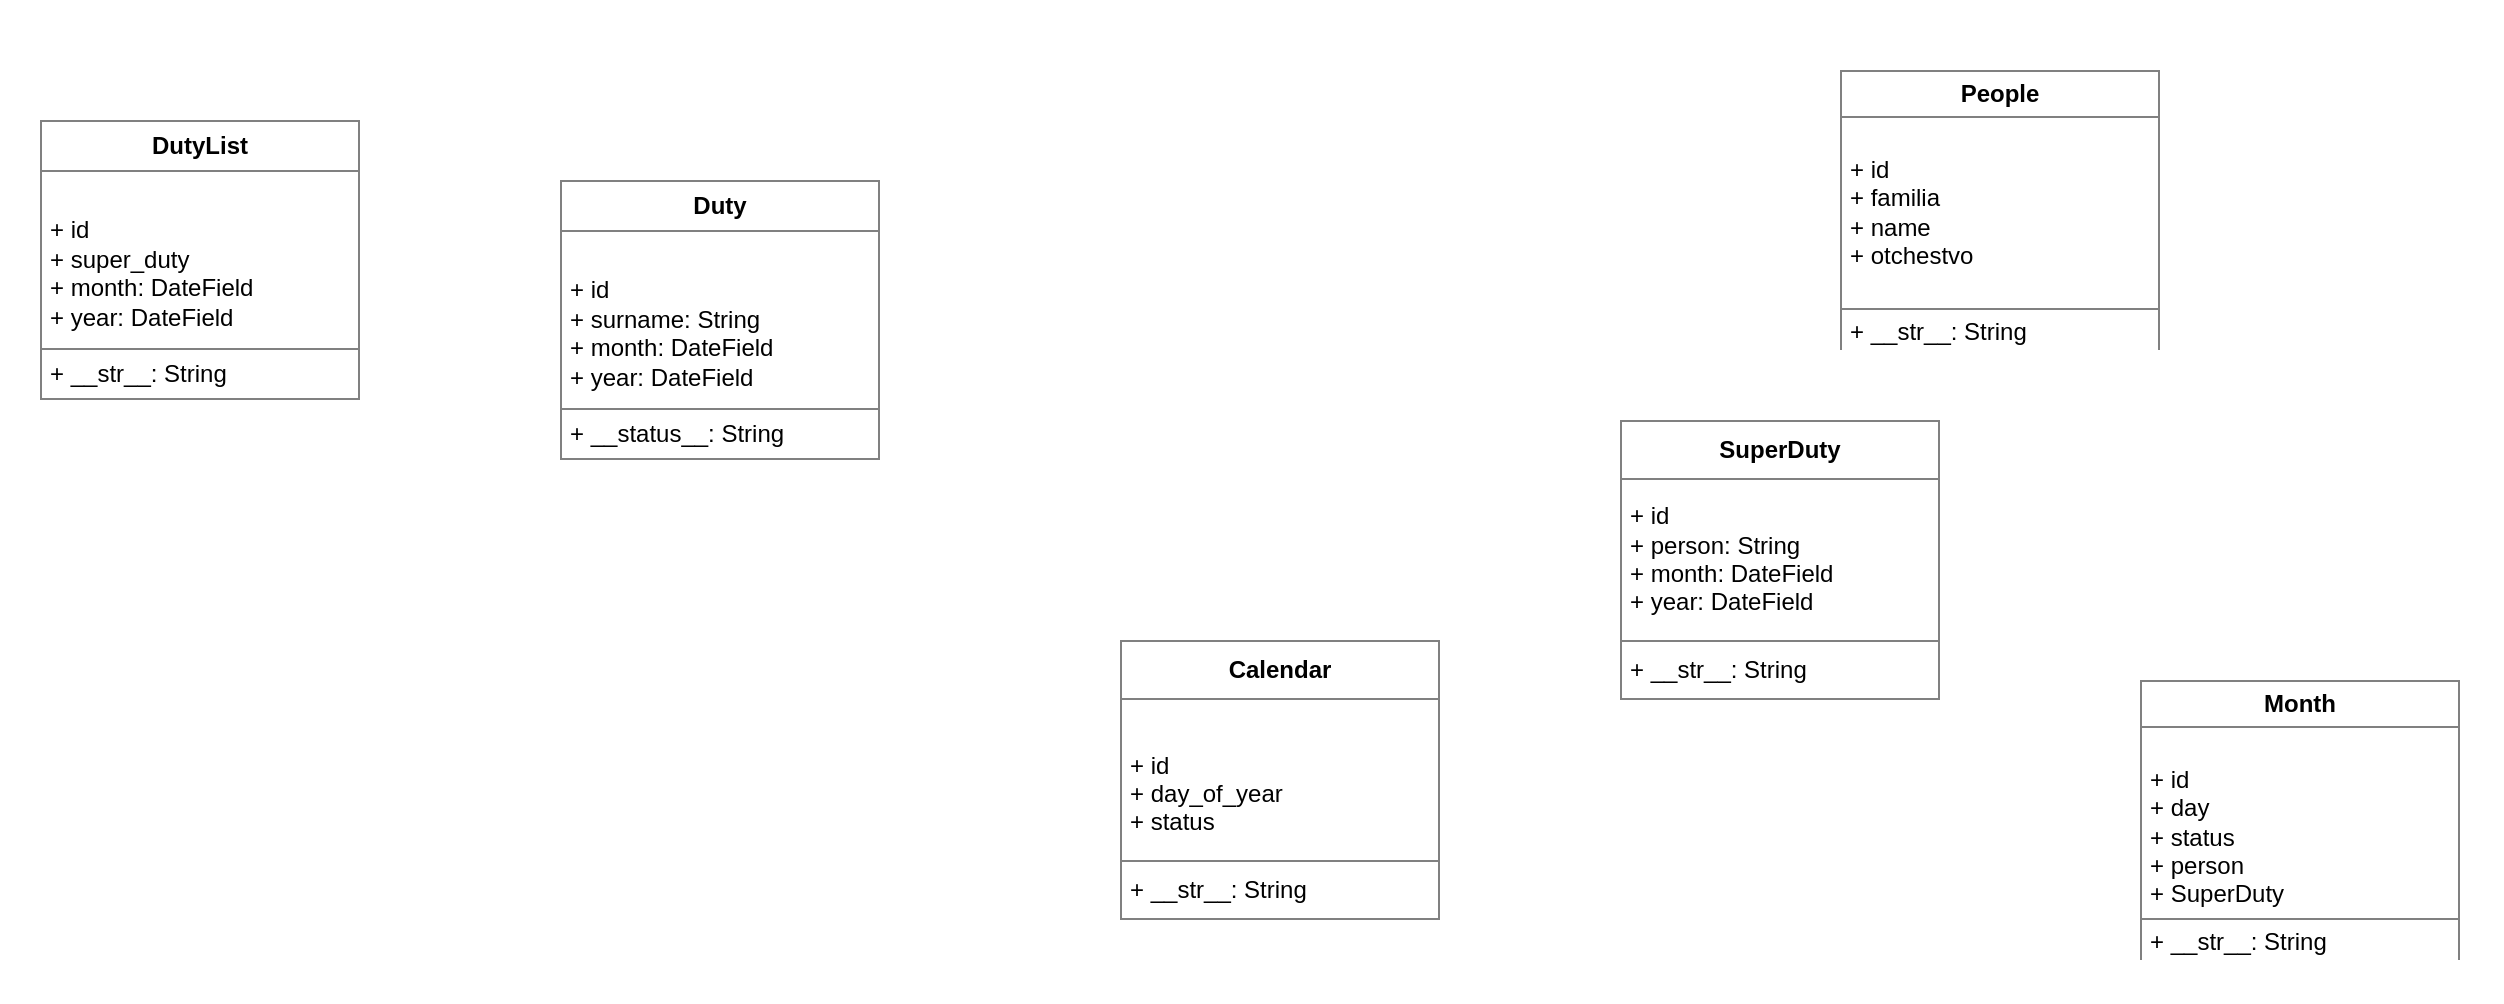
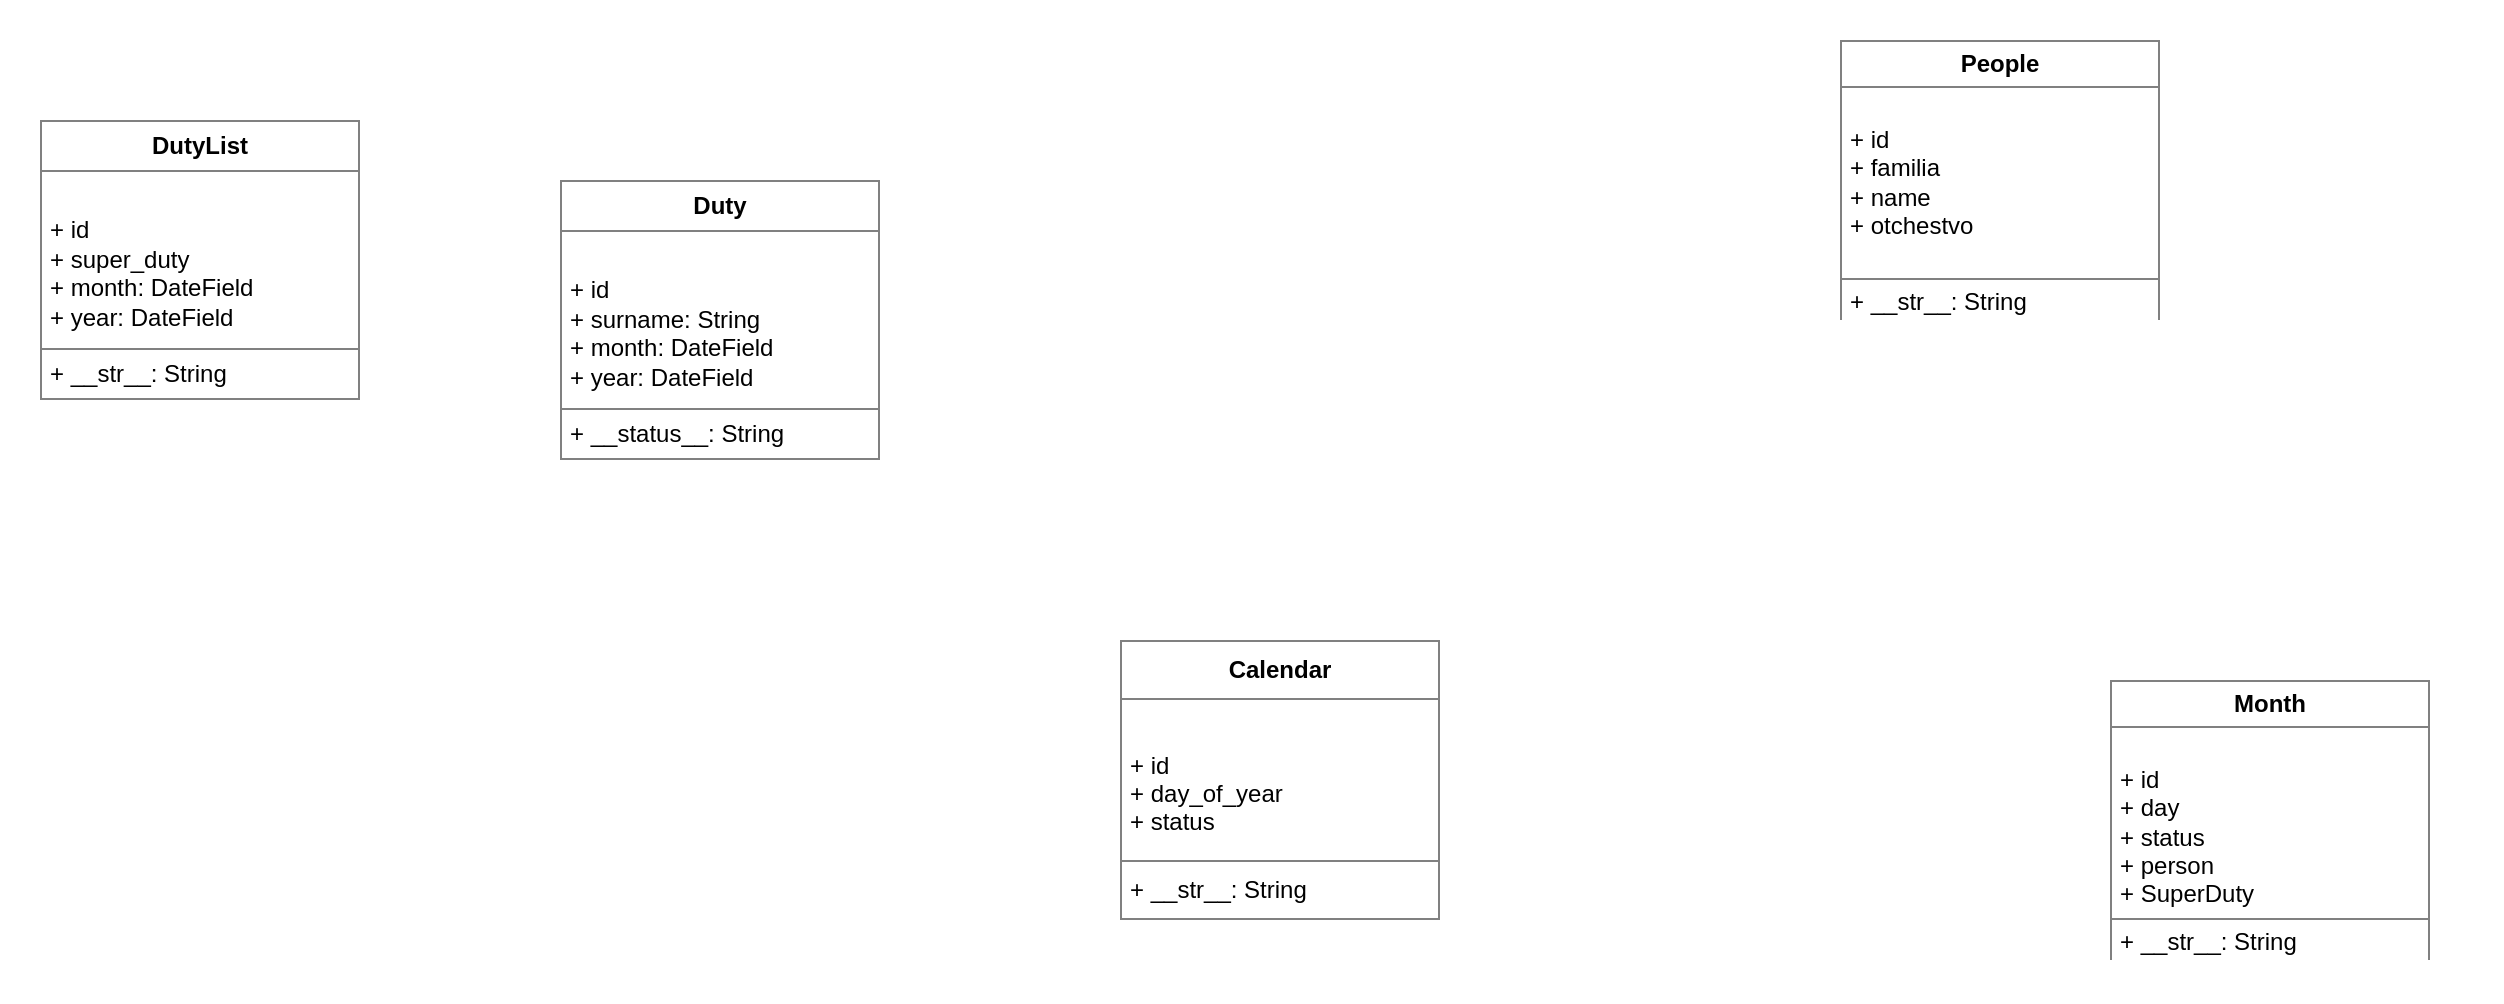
(2001, 211) -> (2001, 181)
(1781, 561) -> none
(2301, 821) -> (2271, 821)
